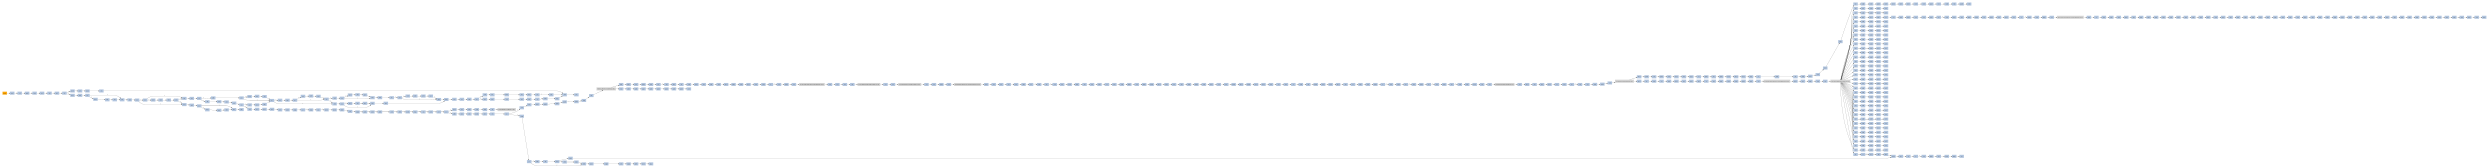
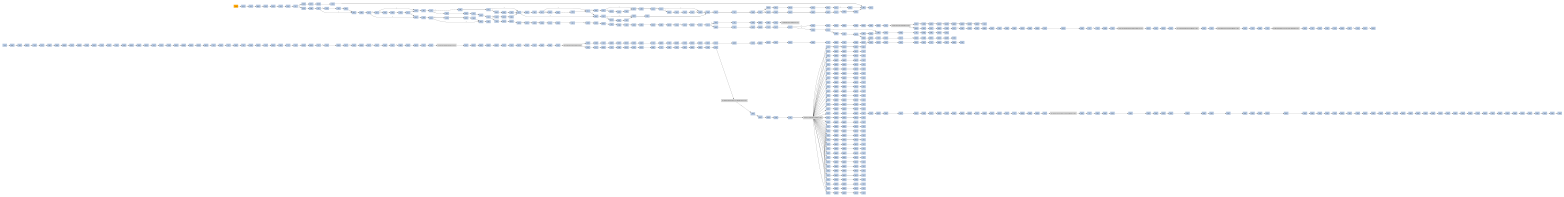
(1062, 84) -> none
